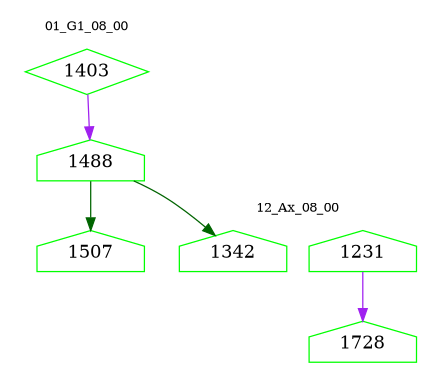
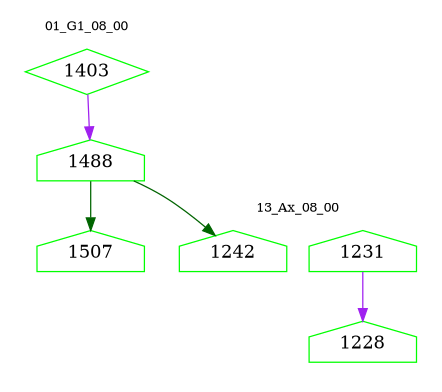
(298, 208) -> (298, 208)
(233, 253) -> (233, 253)
(363, 344) -> (363, 344)
